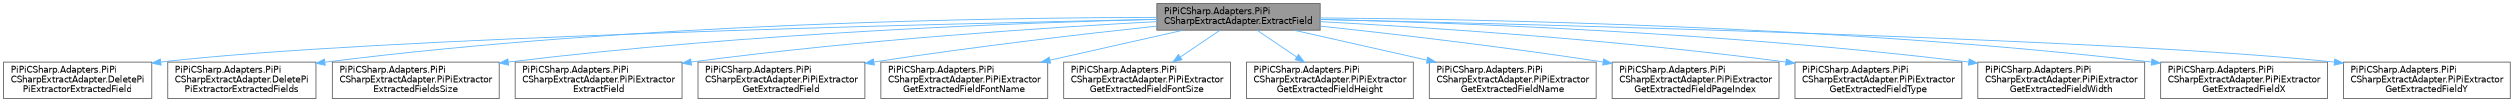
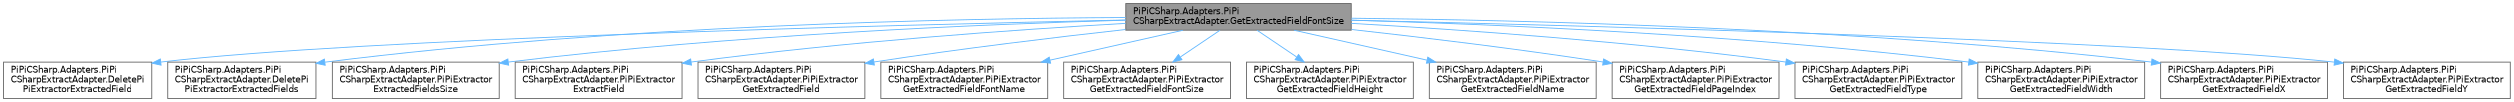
(1239, 17) -> (1239, 17)
